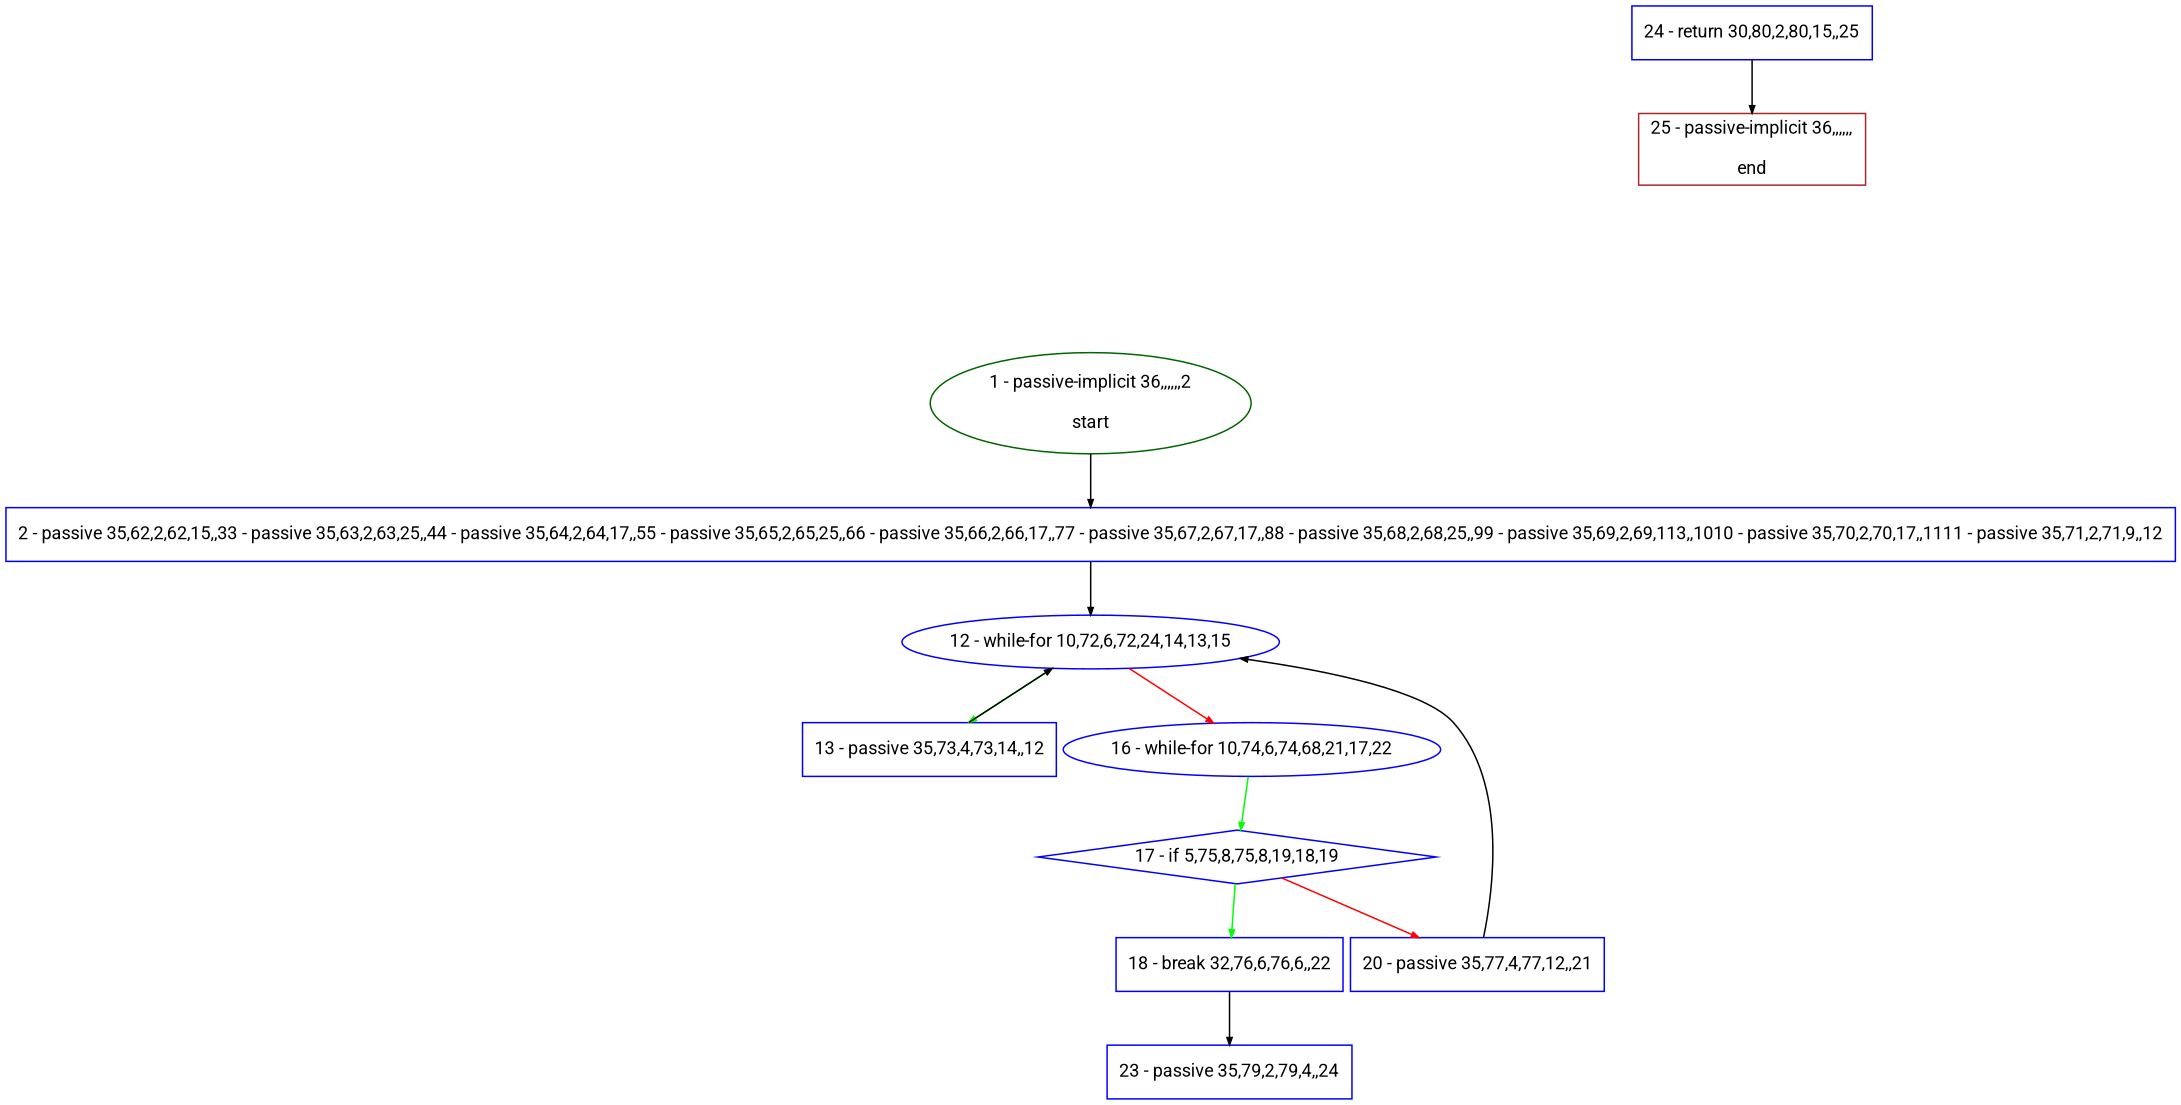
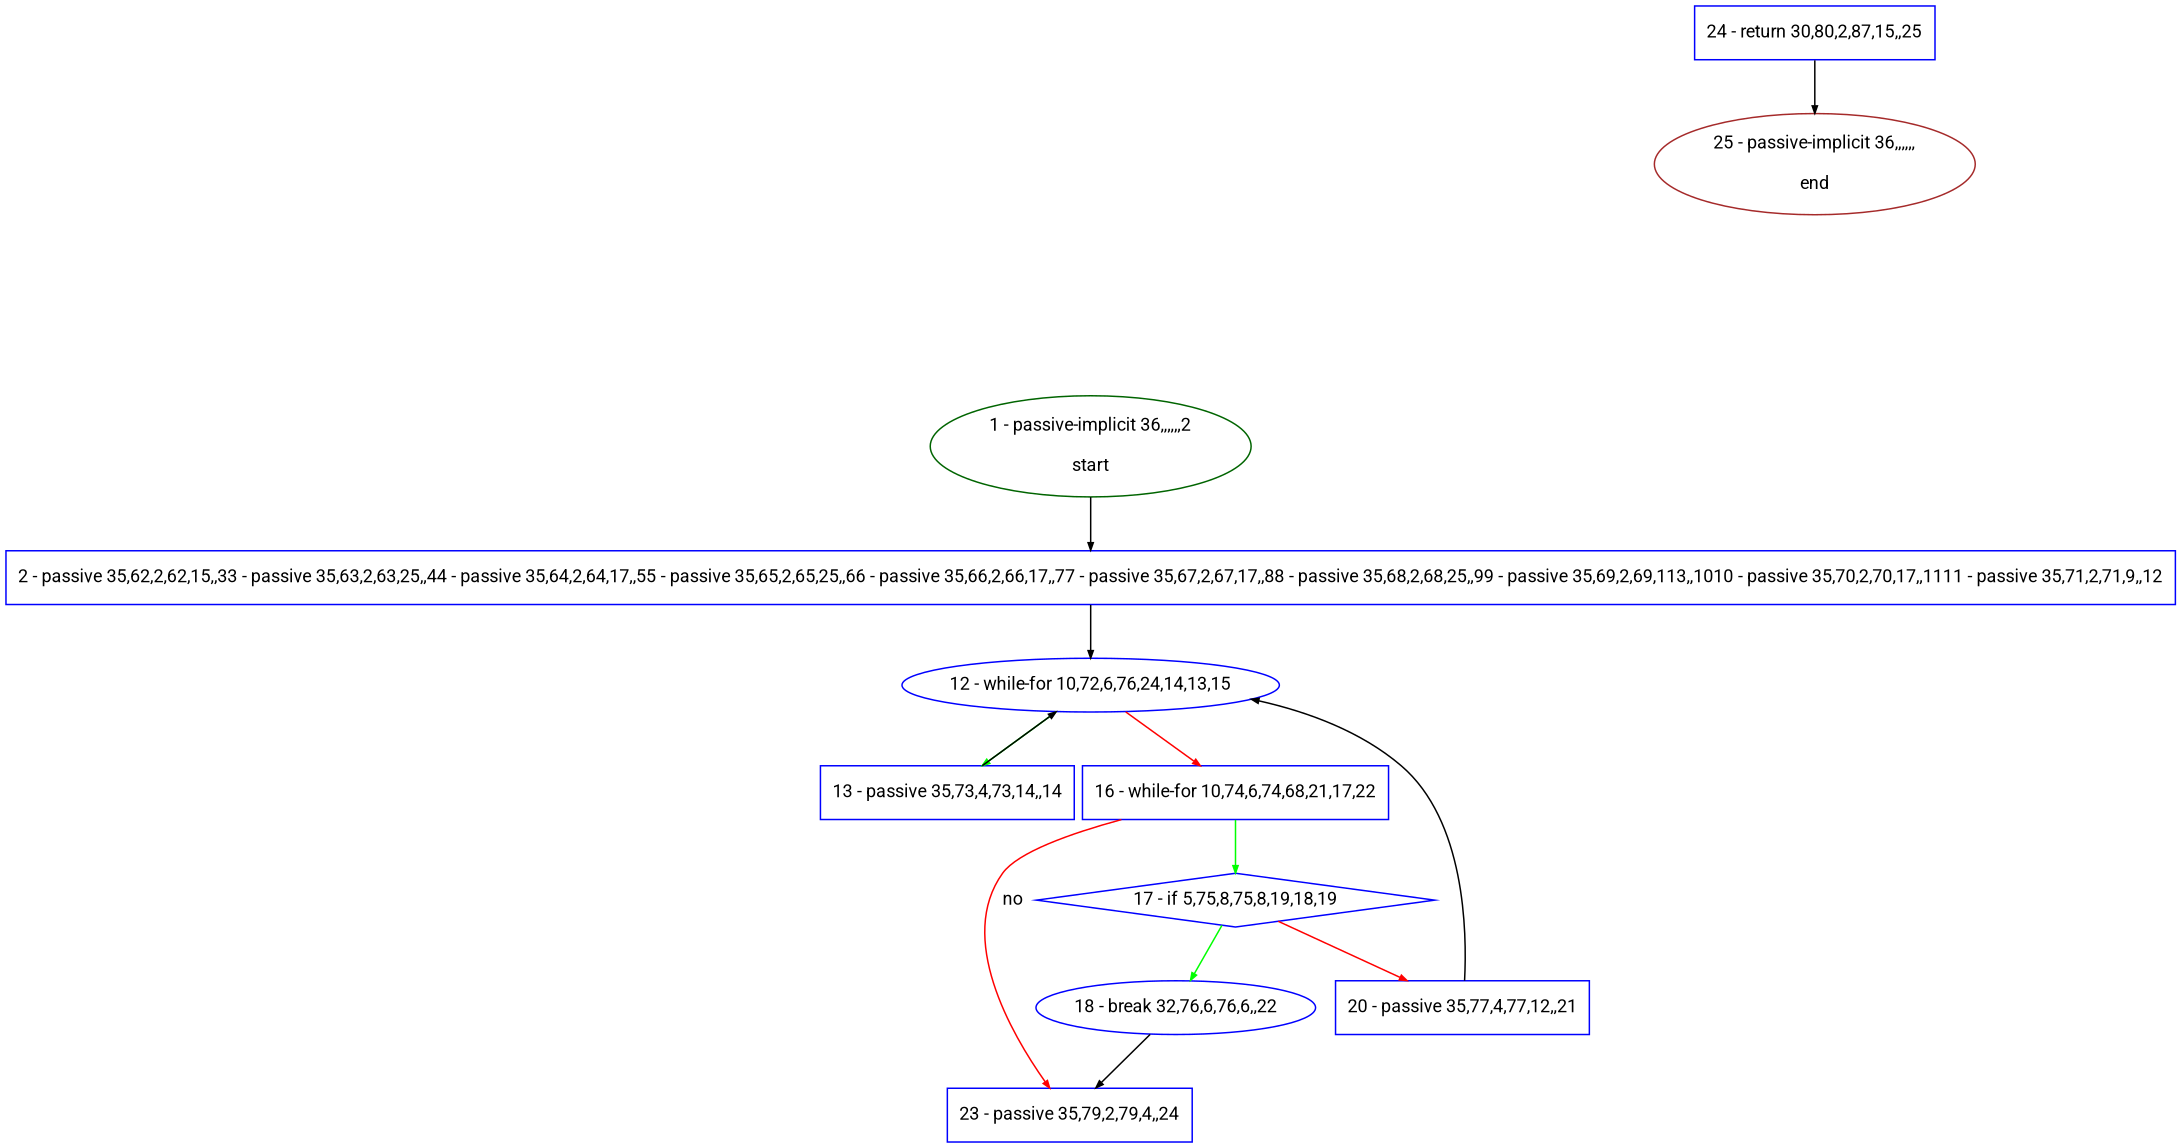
(1752, 33) -> (1815, 33)
(1752, 149) -> (1815, 164)
(1091, 642) -> (1091, 685)
(929, 750) -> (947, 793)
(1252, 750) -> (1236, 793)
none -> (987, 917)
(1230, 965) -> (1176, 1008)
